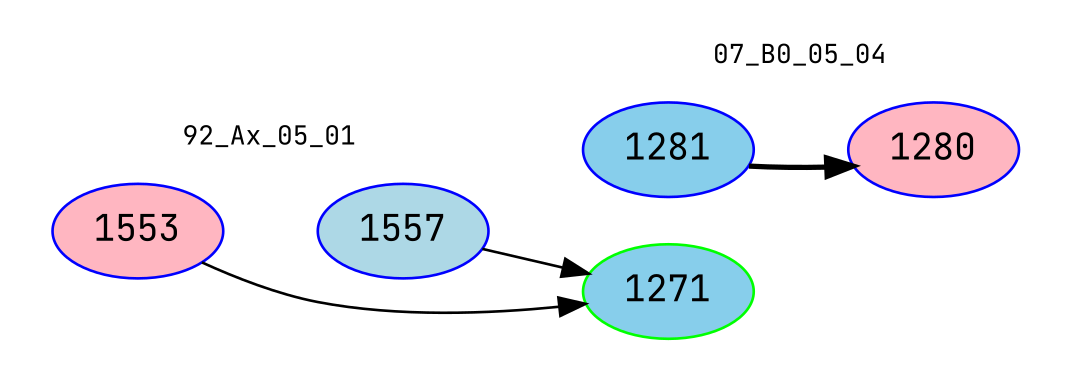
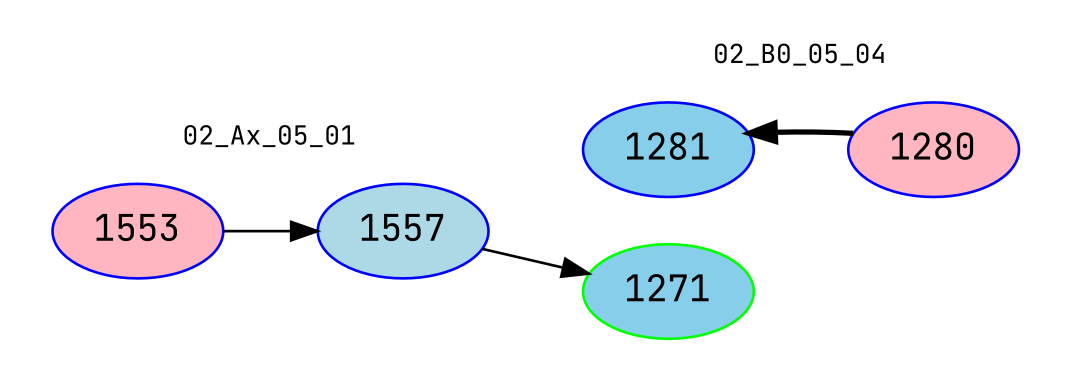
(801, 56) -> (801, 56)
(270, 138) -> (270, 138)
(788, 167) -> (814, 132)
(377, 310) -> (257, 231)
